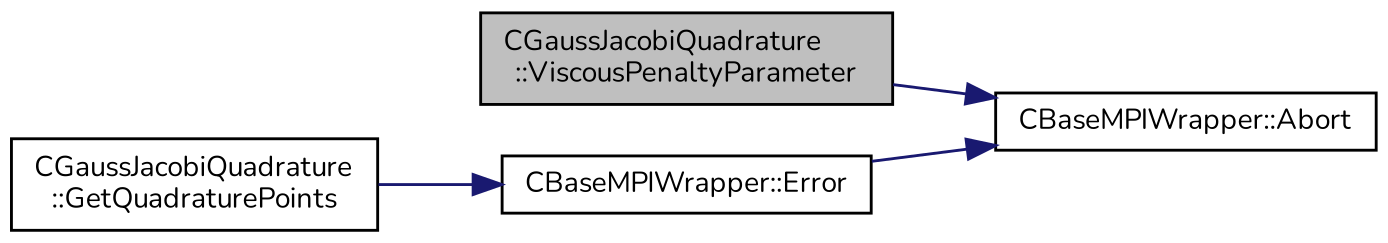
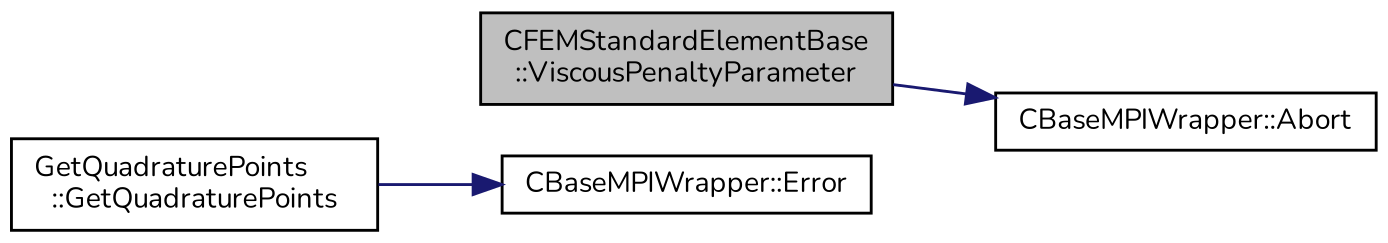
(687, 59) -> (687, 59)
(919, 155) -> none
(195, 185) -> (195, 185)
